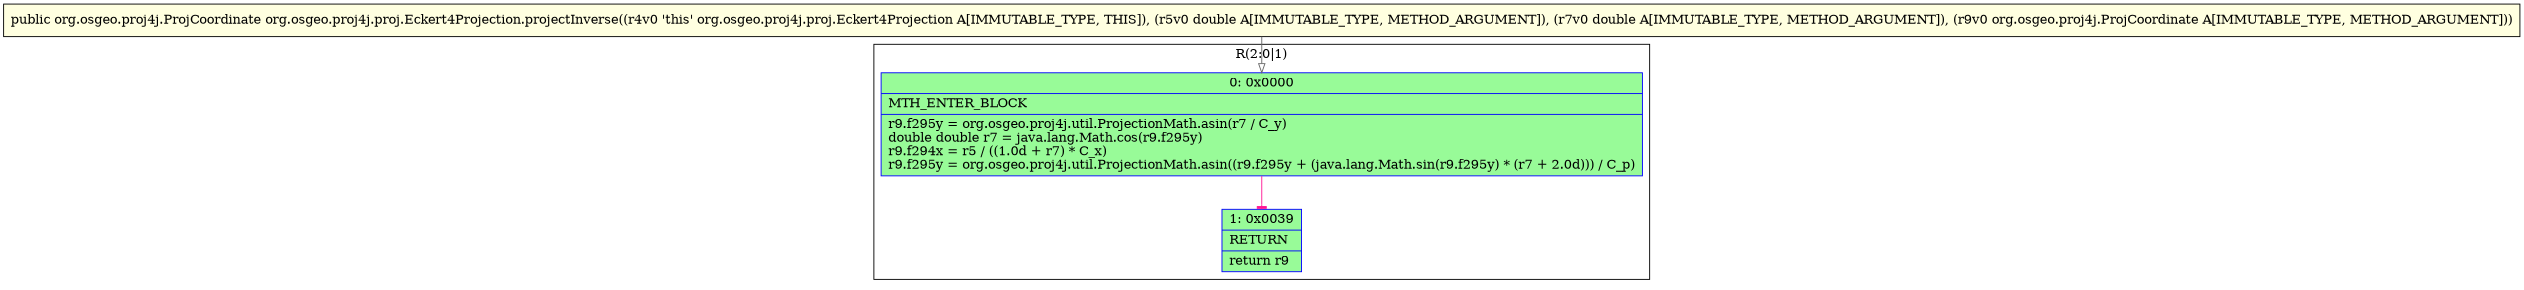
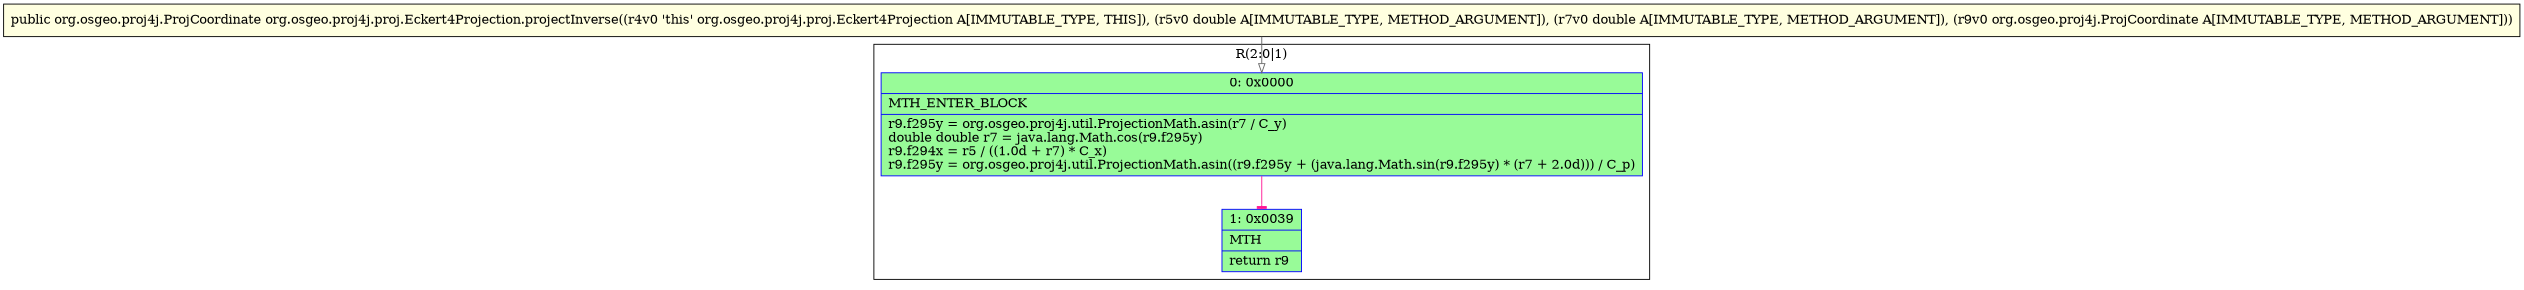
(1259, 240) -> (1245, 240)
